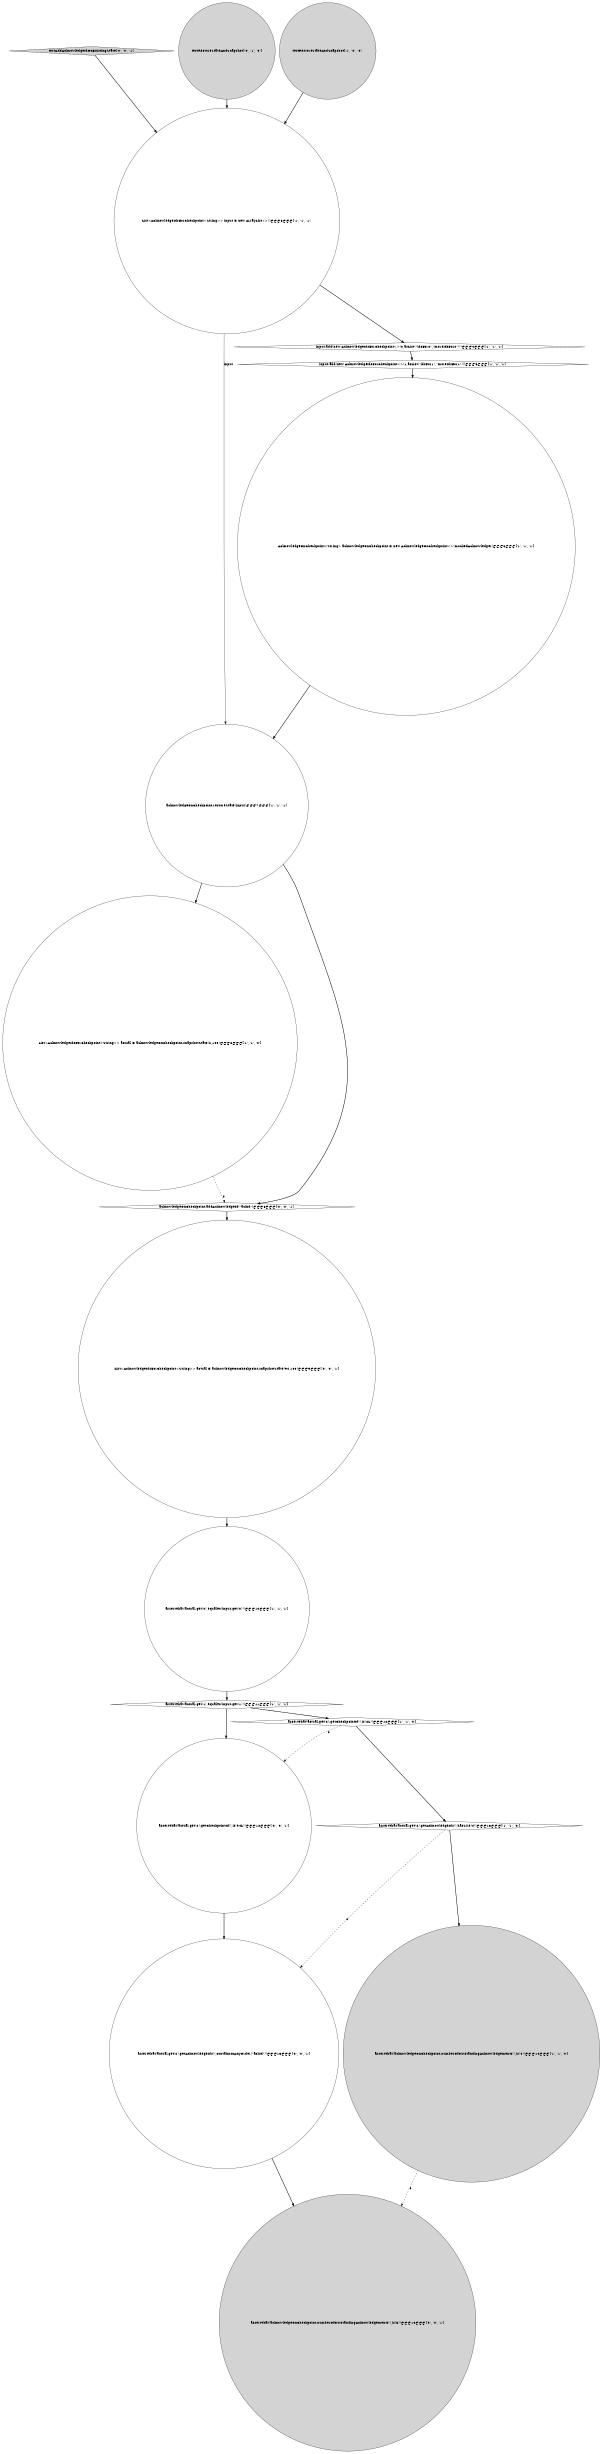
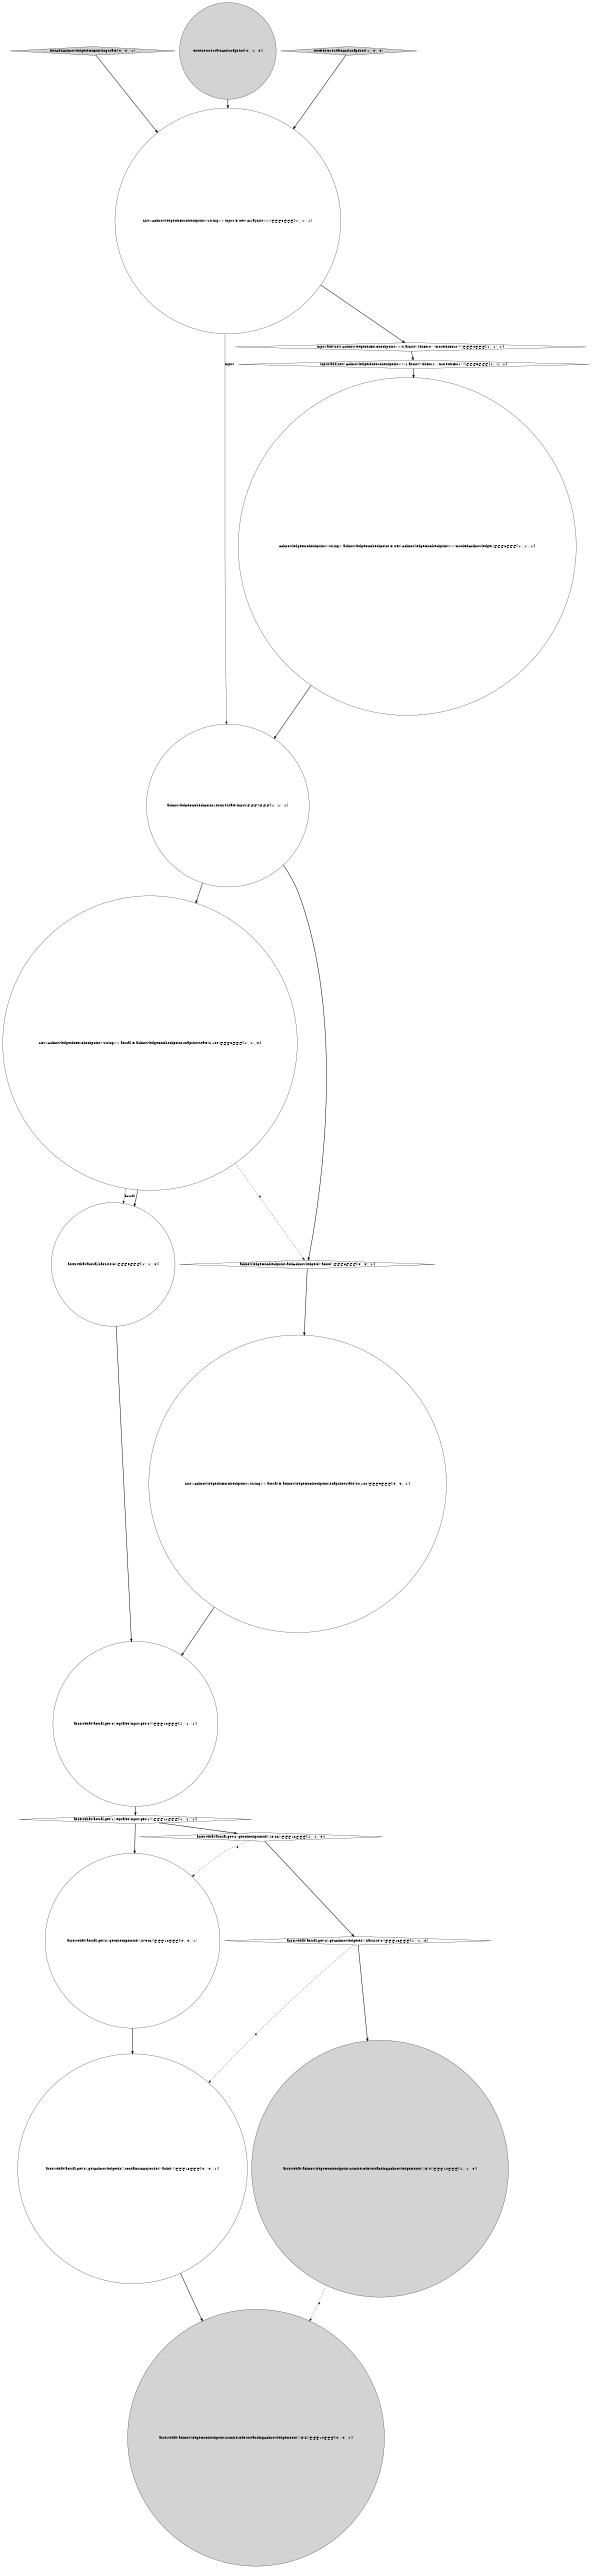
(328, 51) -> (349, 51)
none -> (113, 1264)
